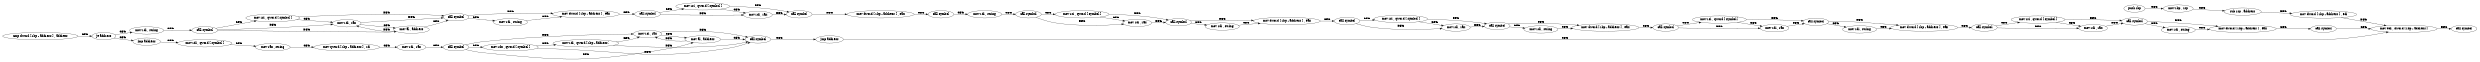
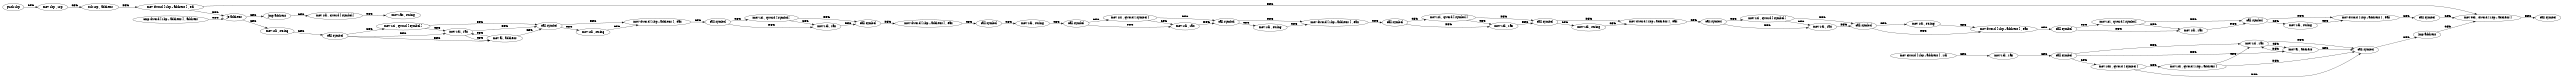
none -> (206, 13)
(301, 47) -> none
